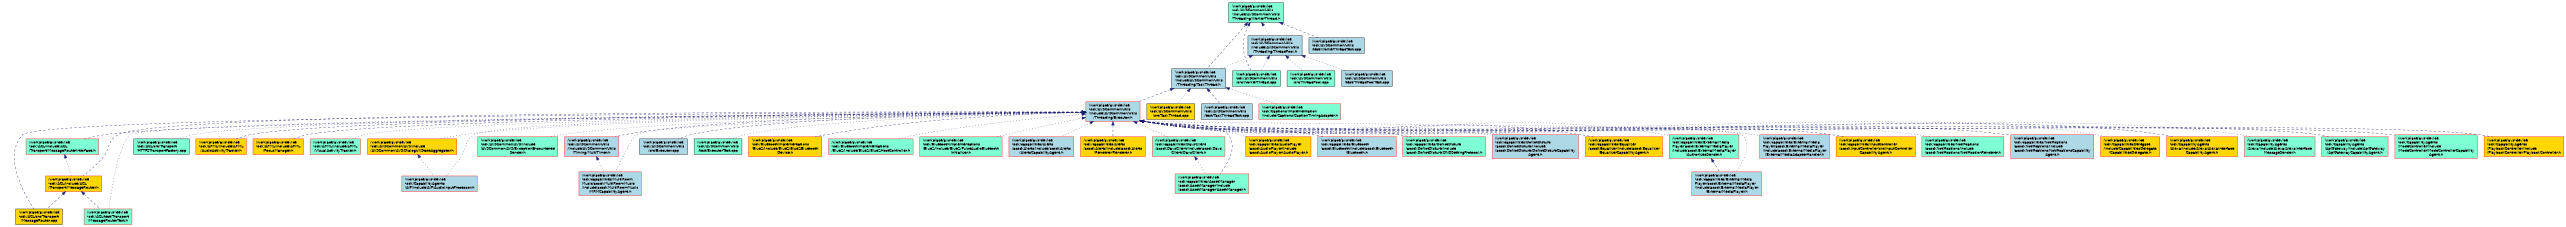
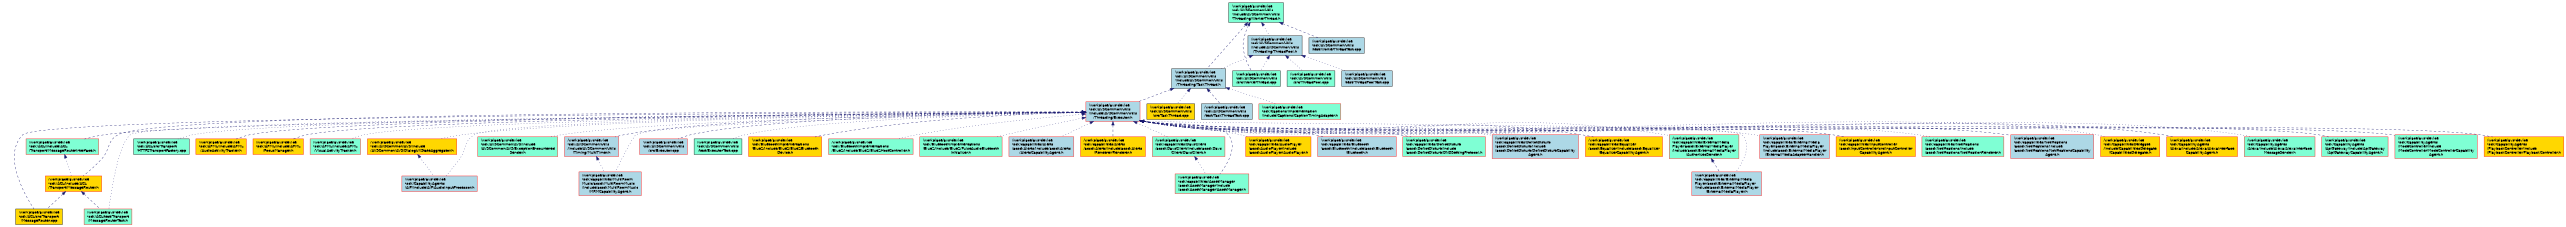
(663, 147) -> (663, 147)
